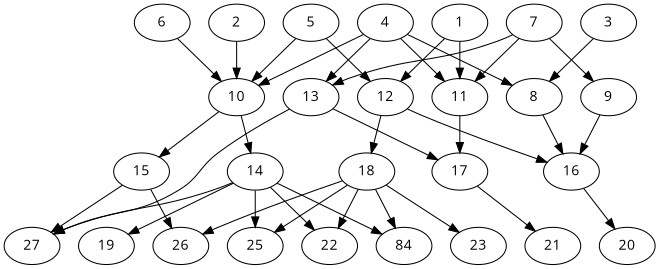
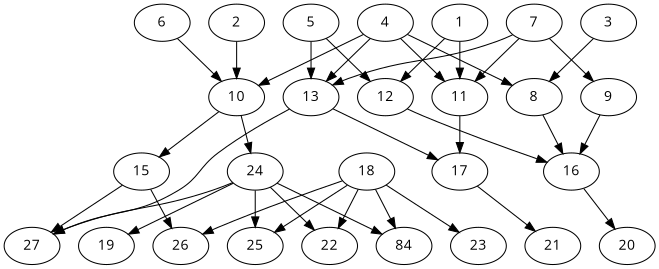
(278, 56) -> (311, 53)
(379, 124) -> none
(255, 172) -> (255, 172)
